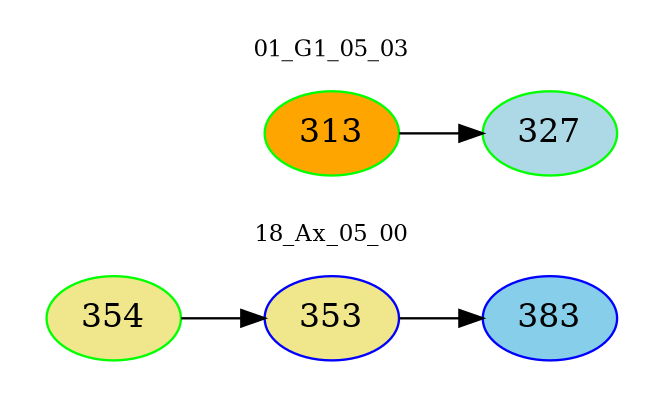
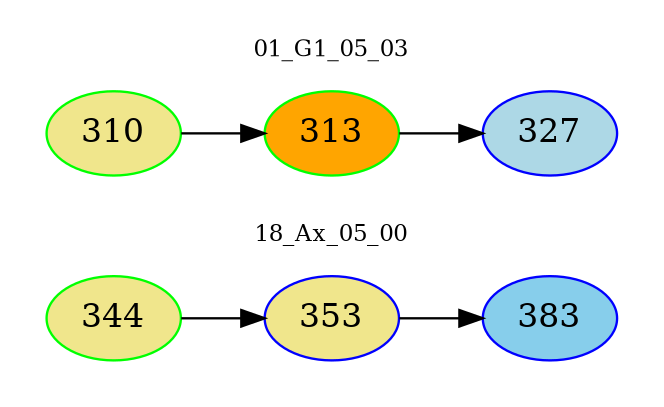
none -> (114, 133)
(550, 133) -> (550, 133)
(114, 318) -> (114, 318)
